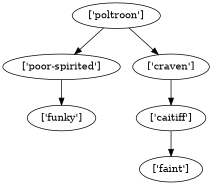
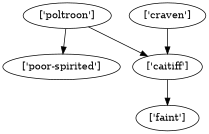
(141, 39) -> (115, 40)
(62, 118) -> none
